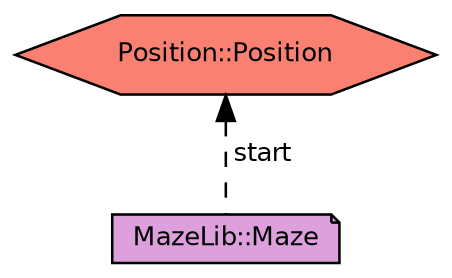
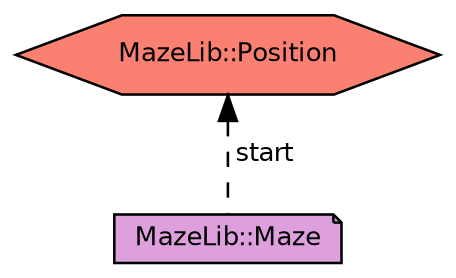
(226, 55) -> (228, 55)
